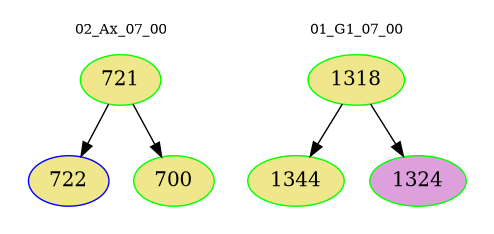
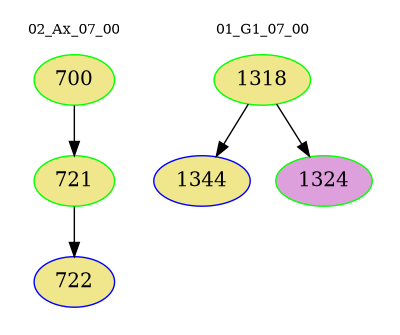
(144, 124) -> (74, 124)
(296, 181) -> (202, 181)
